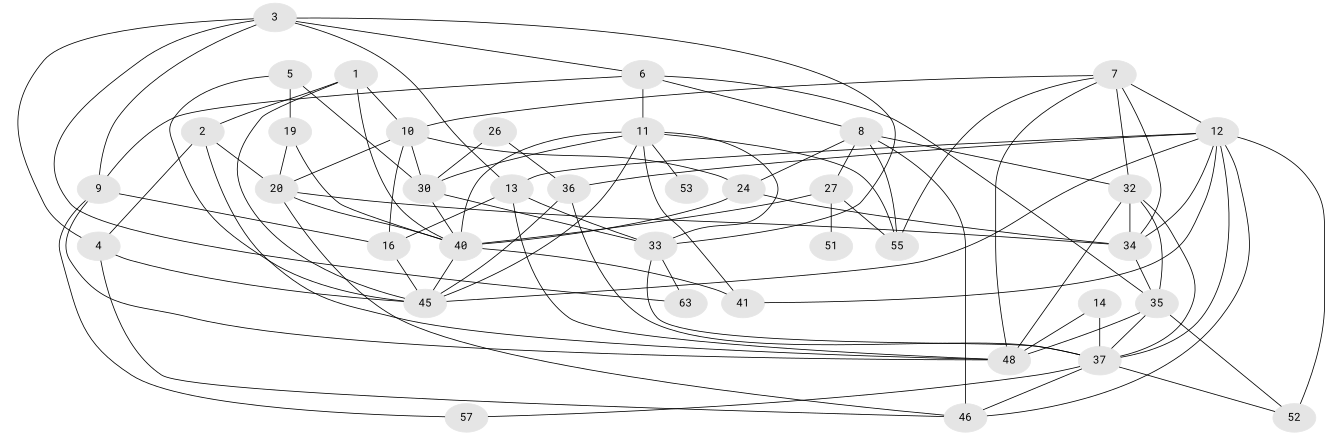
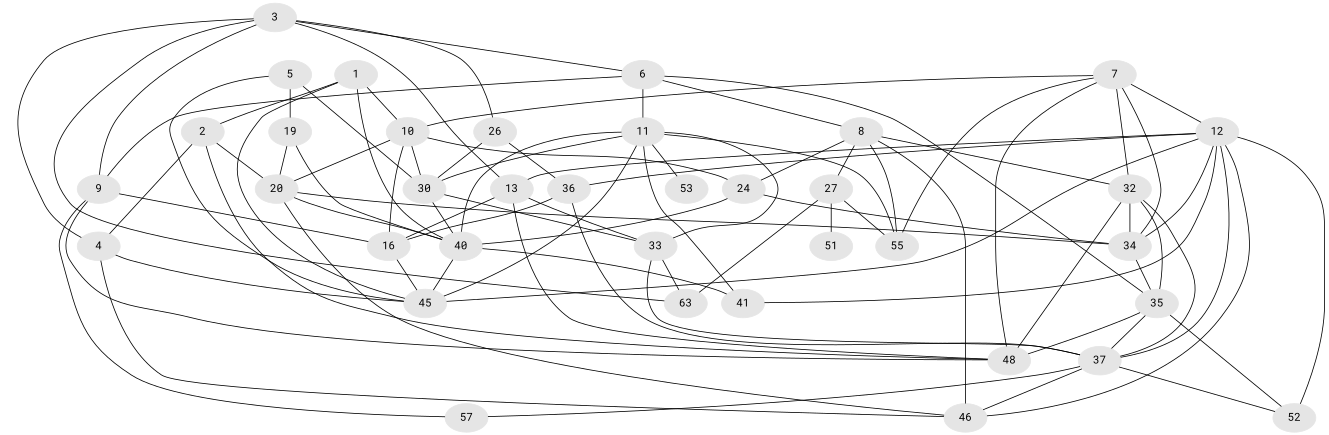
(743, 53) -> (436, 48)
(697, 216) -> (758, 246)
(496, 256) -> (480, 220)
(1100, 303) -> none
